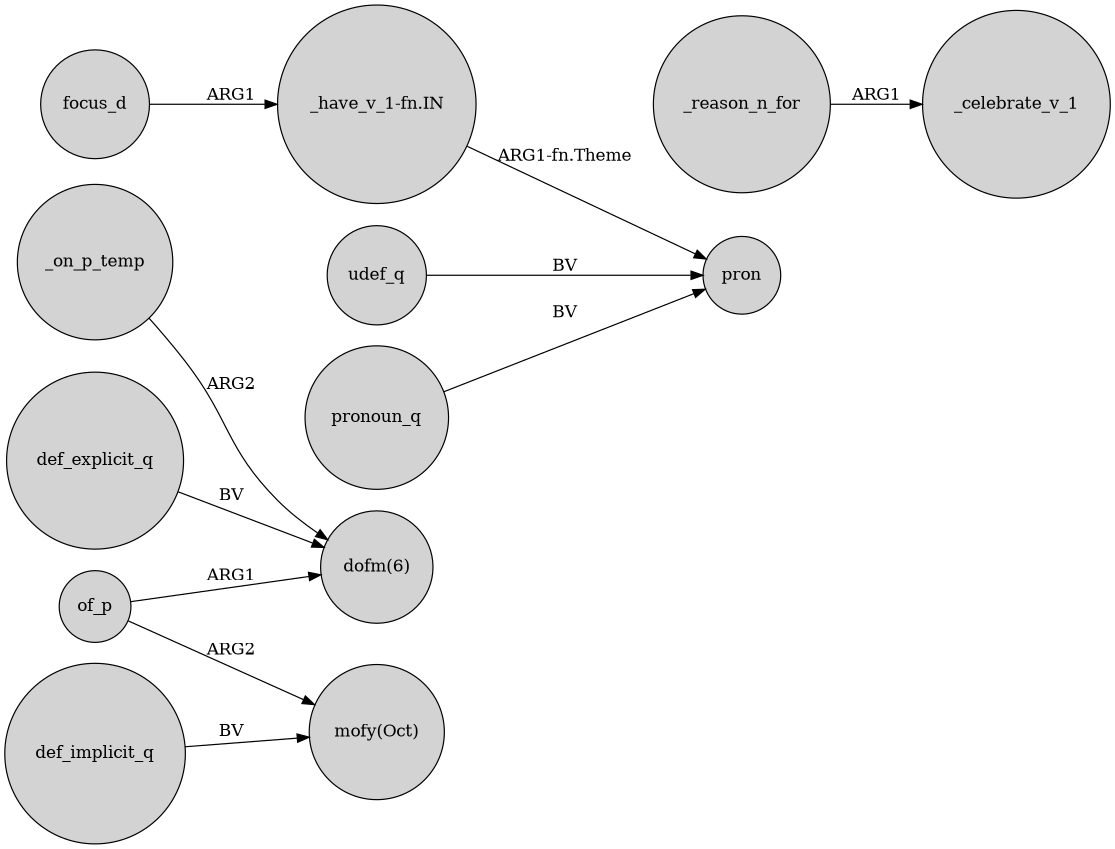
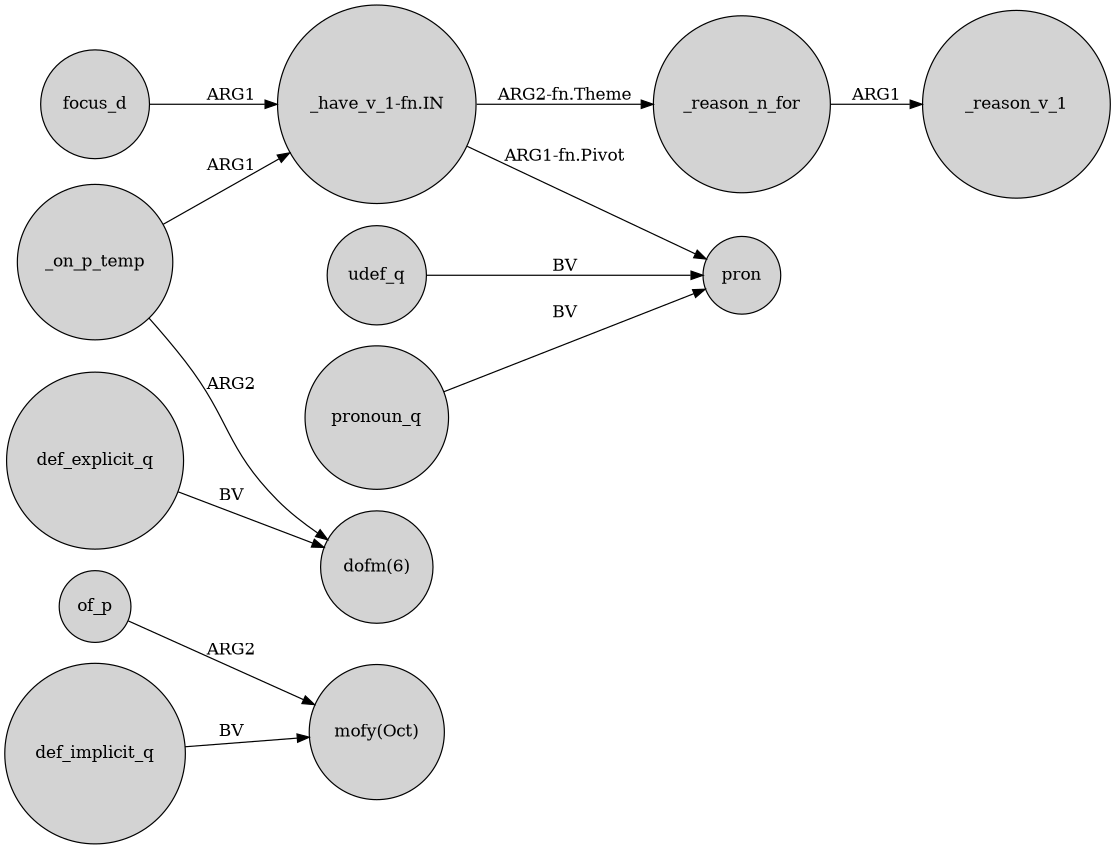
none -> (559, 104)
(1016, 104) -> (1016, 104)
(565, 156) -> (565, 156)
none -> (221, 192)
(220, 589) -> none
